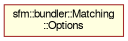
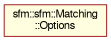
(64, 21) -> (55, 21)
